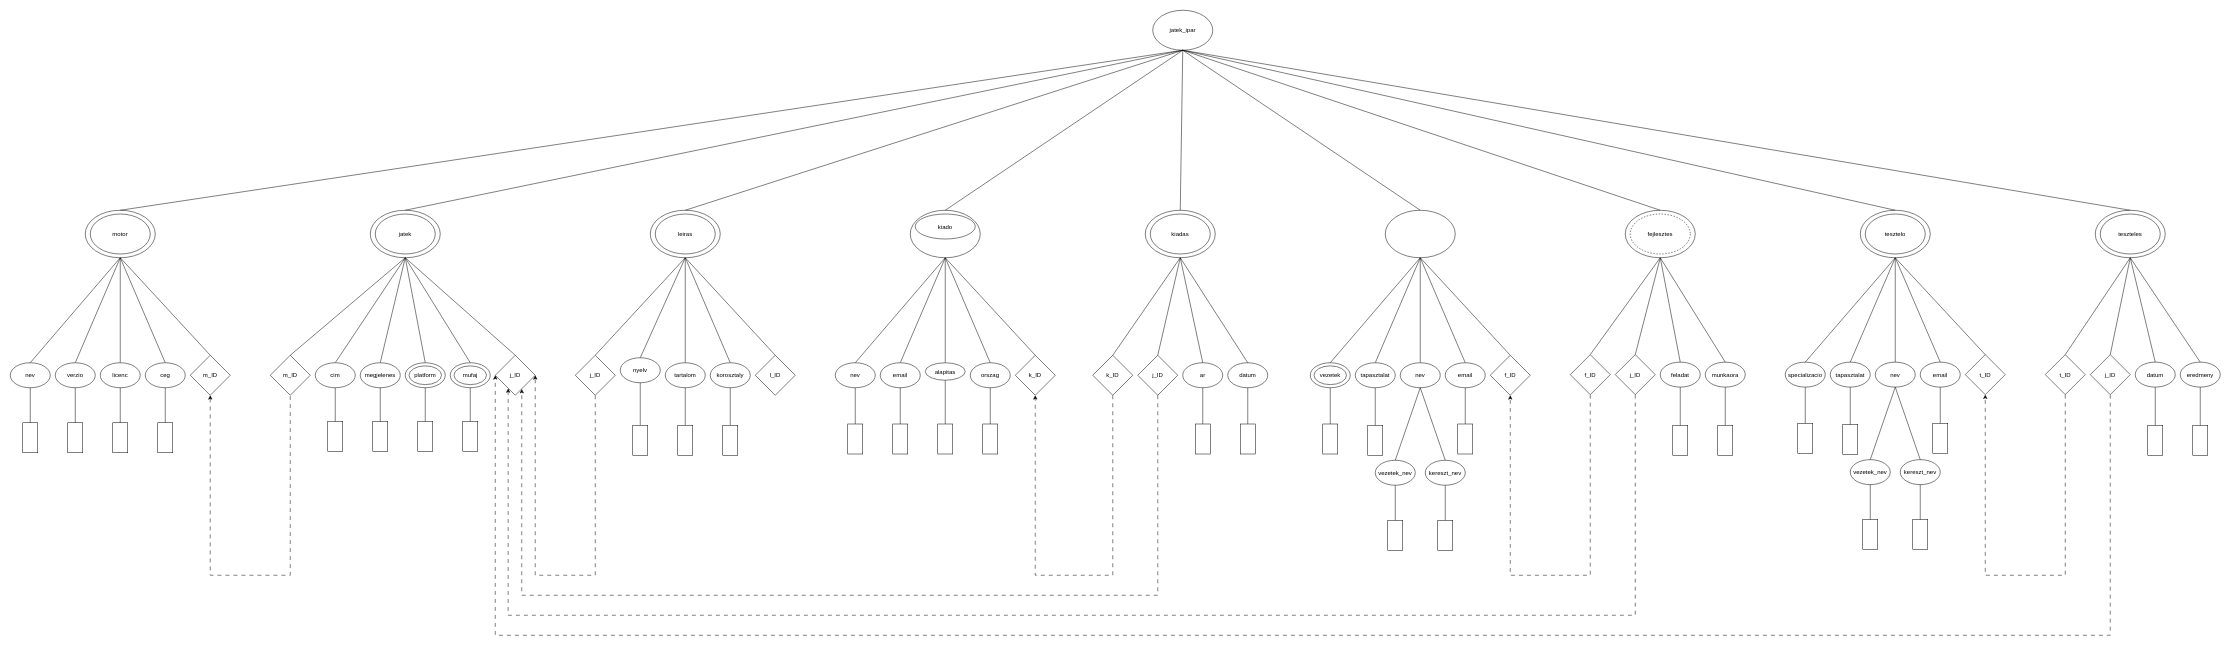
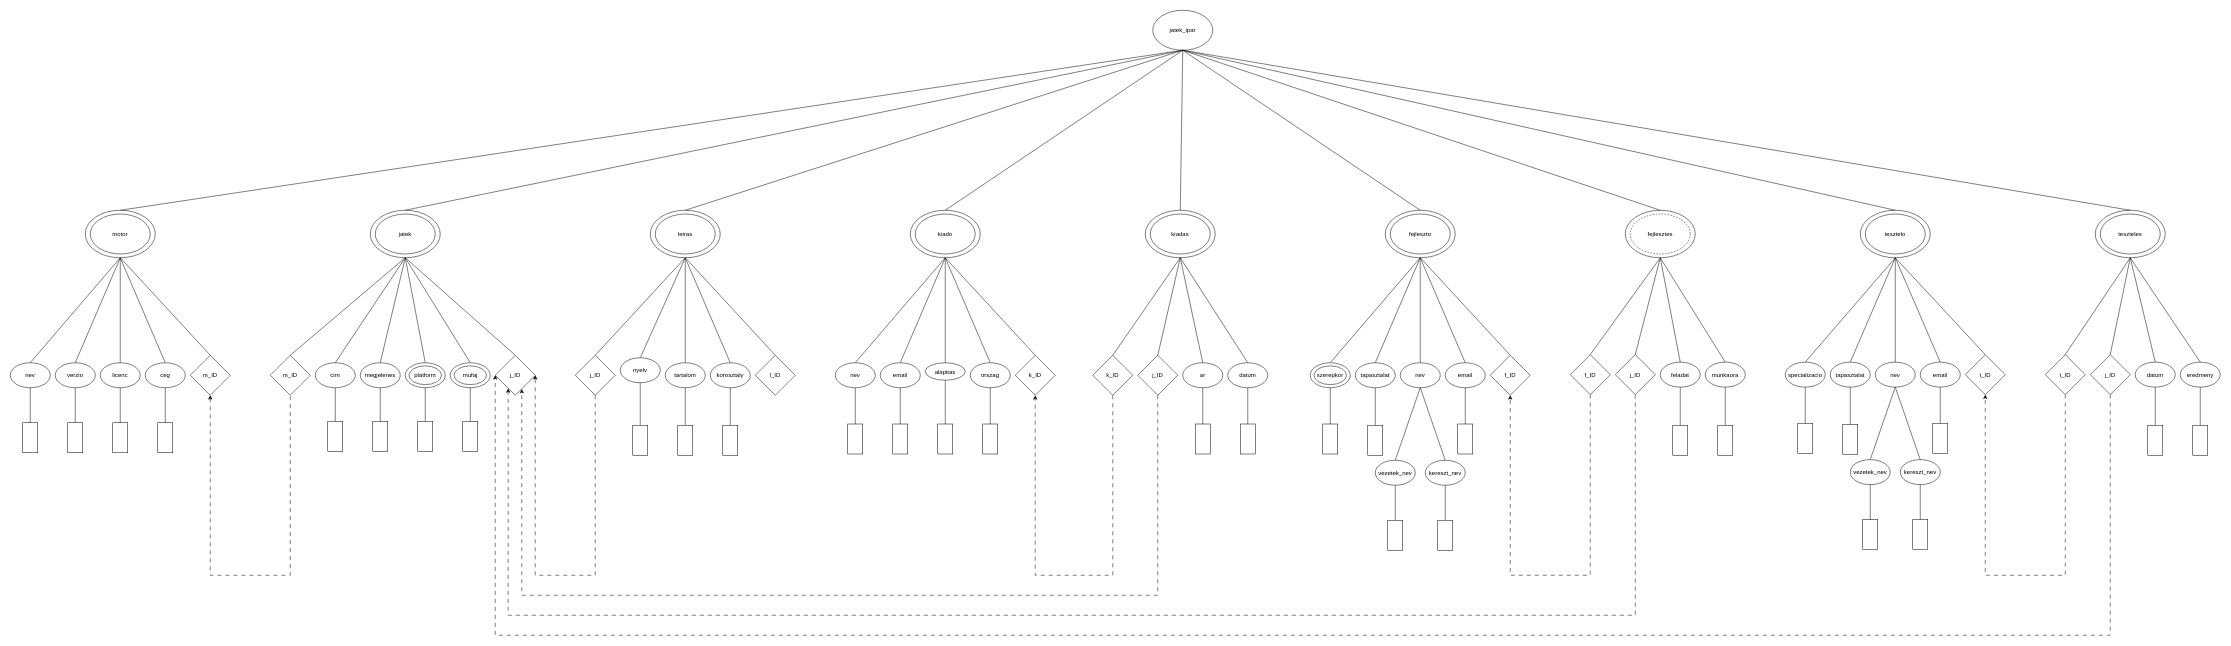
(945, 227) -> (945, 234)
none -> (1420, 234)
(1330, 375) -> (1330, 375)
